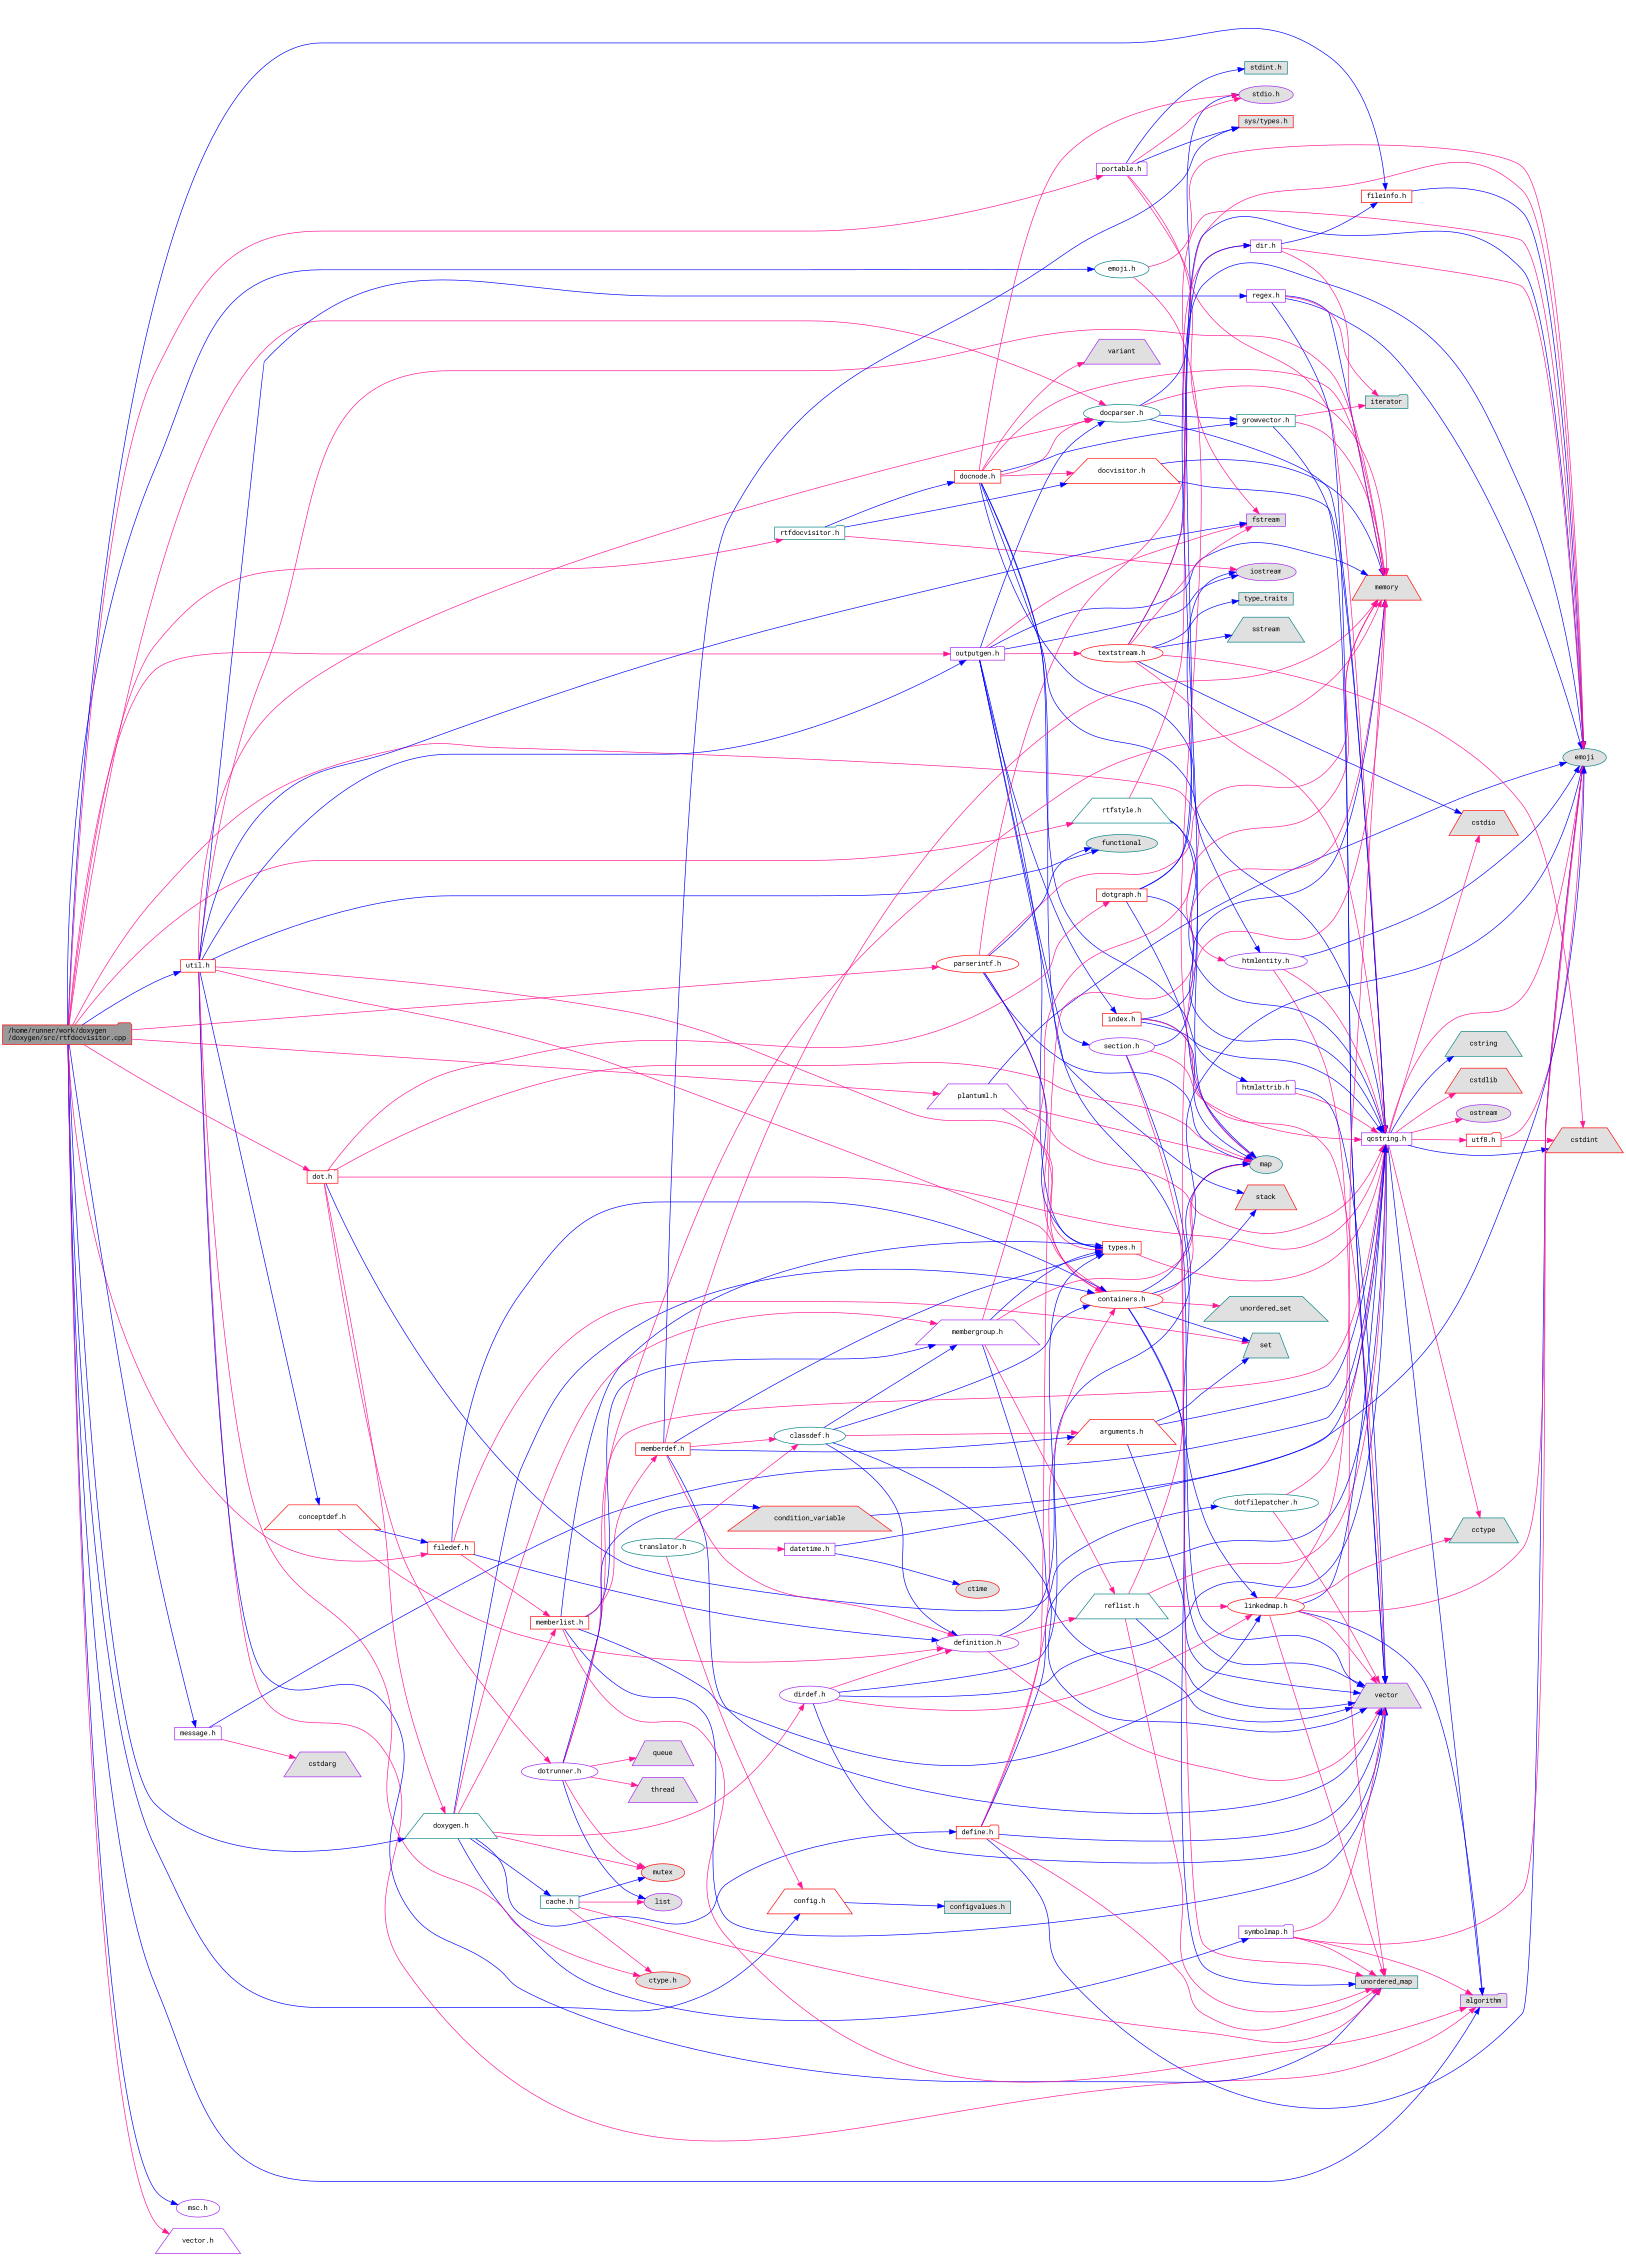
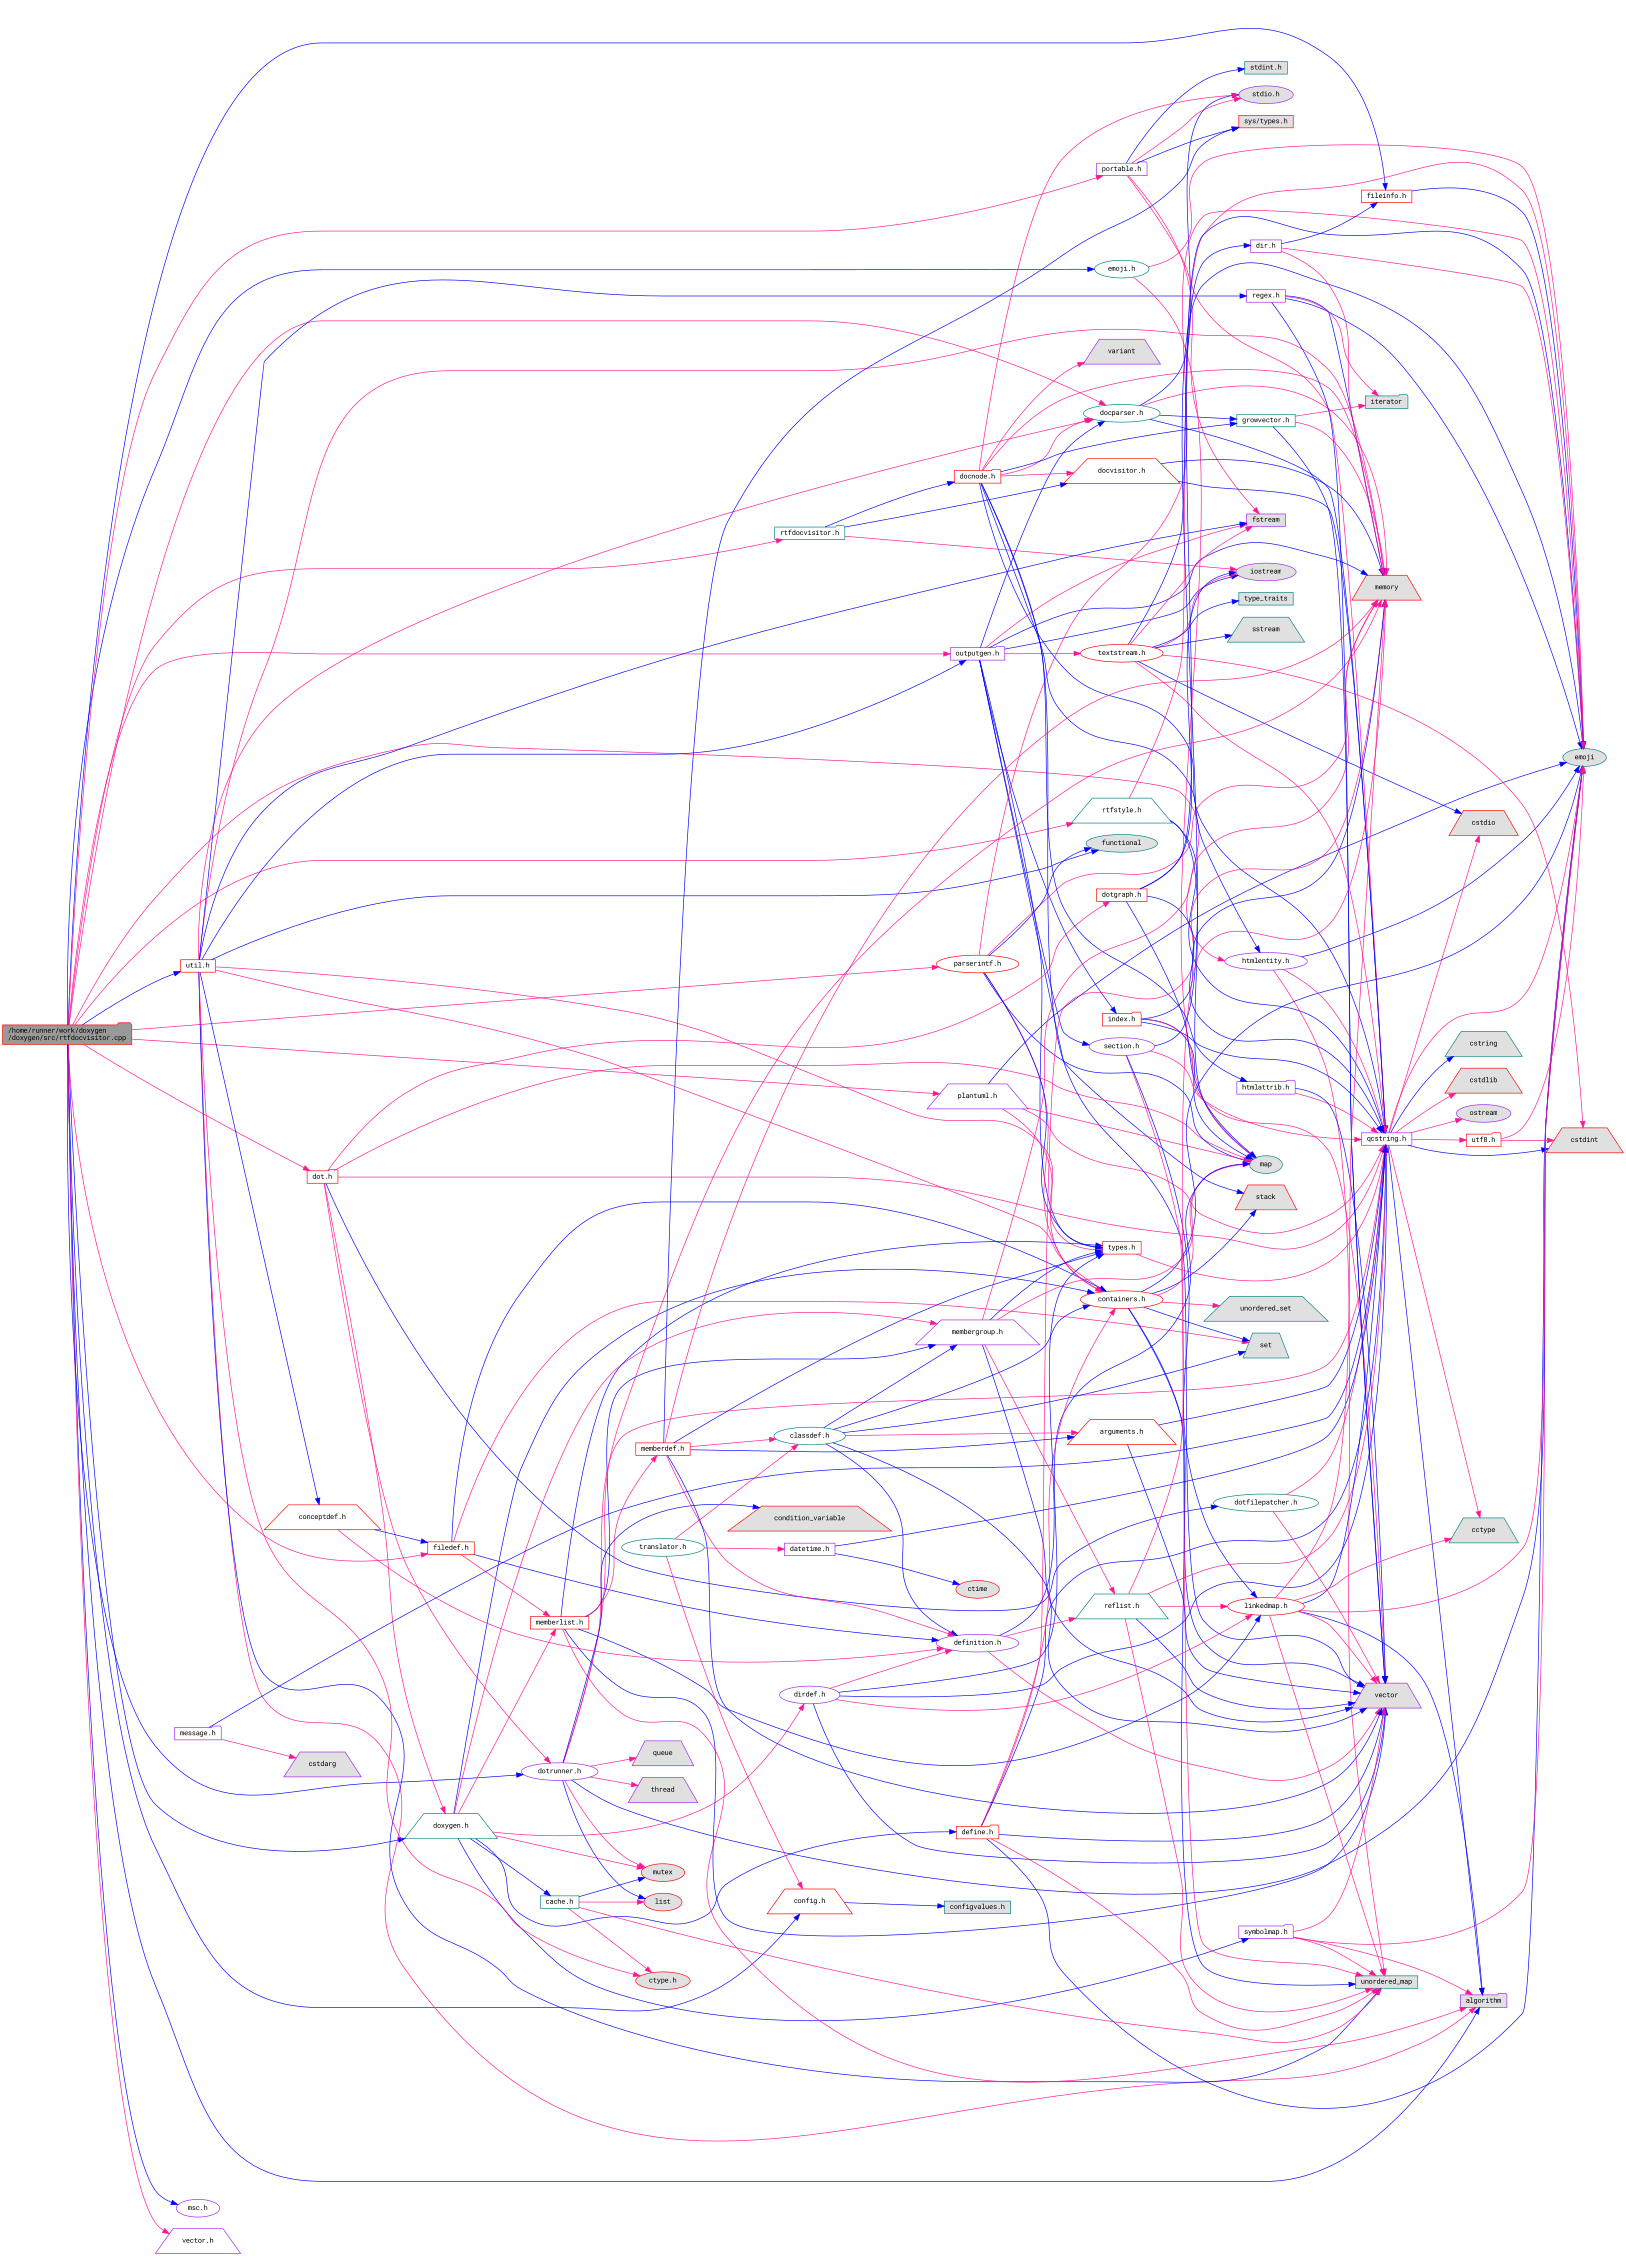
(1184, 435) -> (1192, 611)
(1429, 1346) -> (1470, 1733)
(123, 1384) -> (129, 1694)
(1201, 1394) -> (1033, 1405)
(663, 1902) -> (663, 1902)
